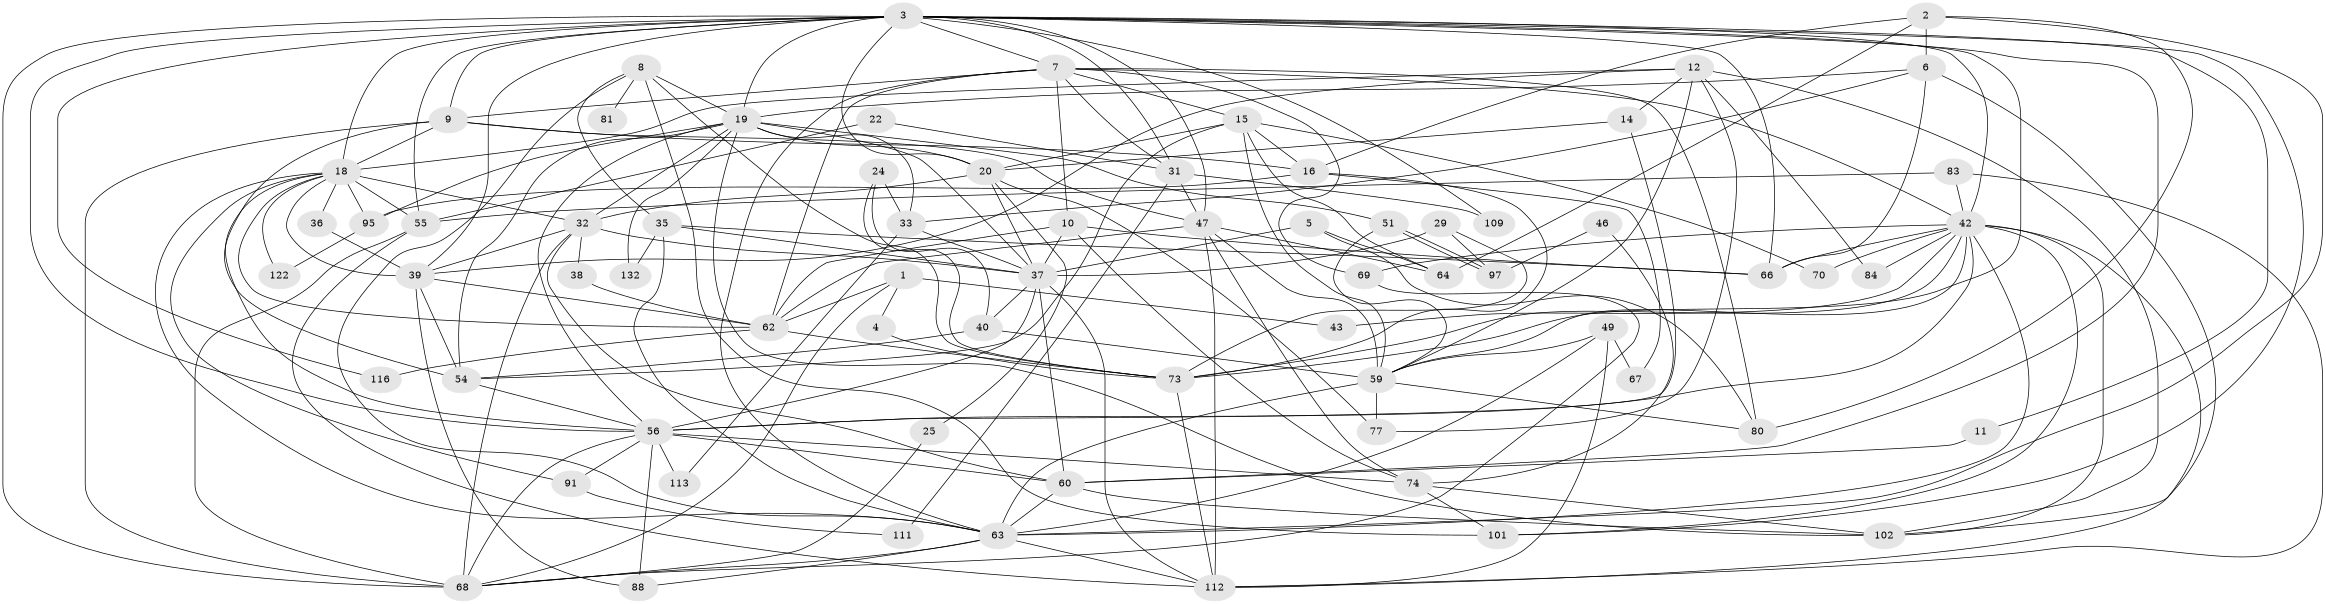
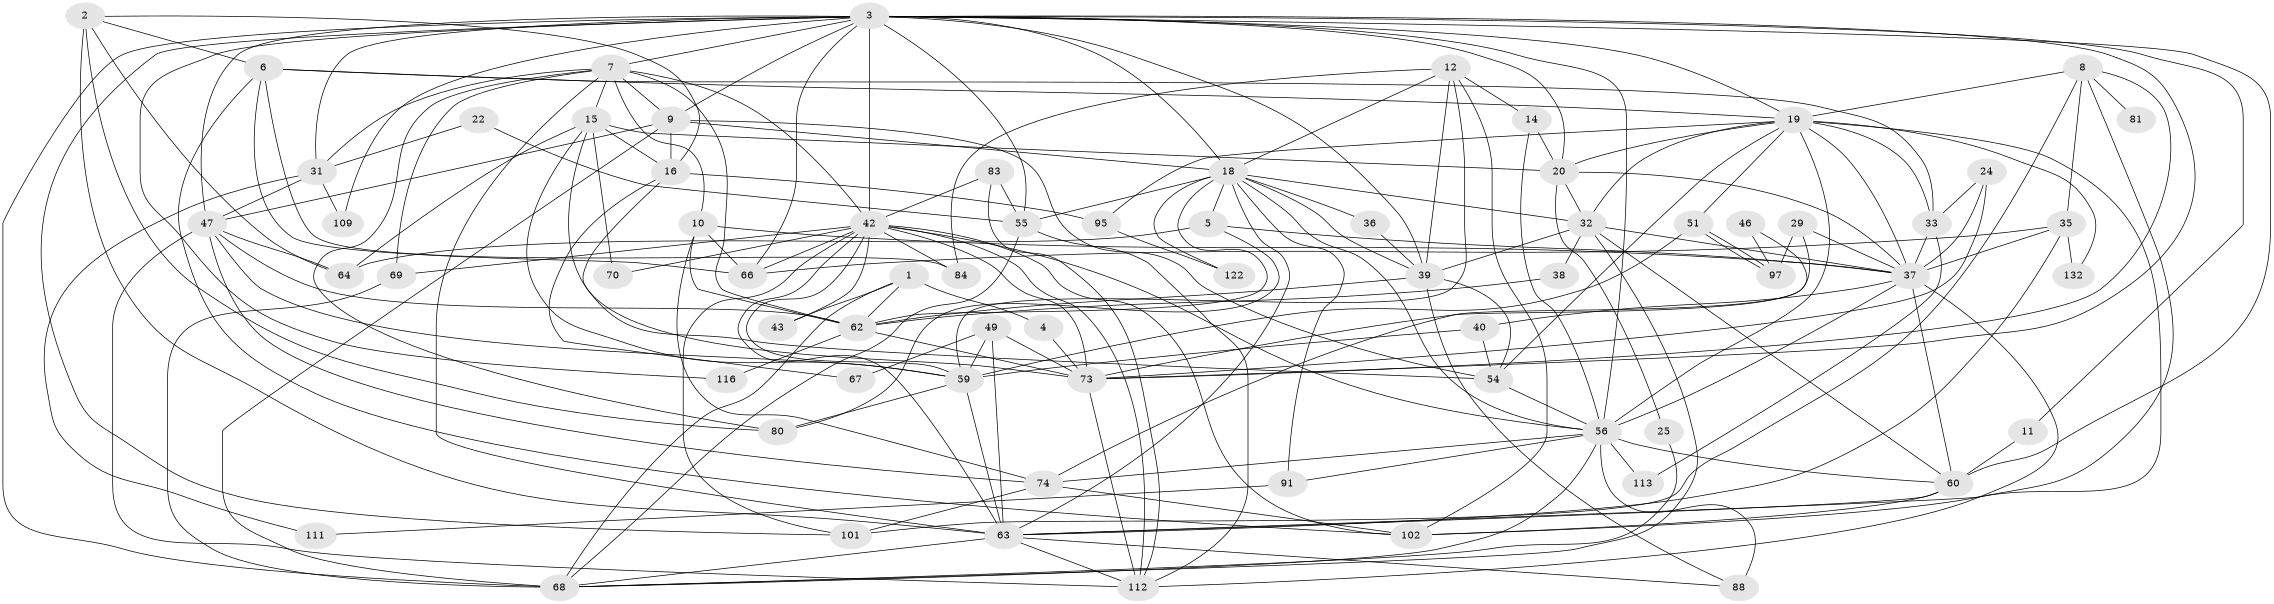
(355, 198) -> (1218, 198)
(947, 248) -> (1962, 232)
none -> (628, 258)
(1377, 432) -> none
(1496, 563) -> (1039, 354)
